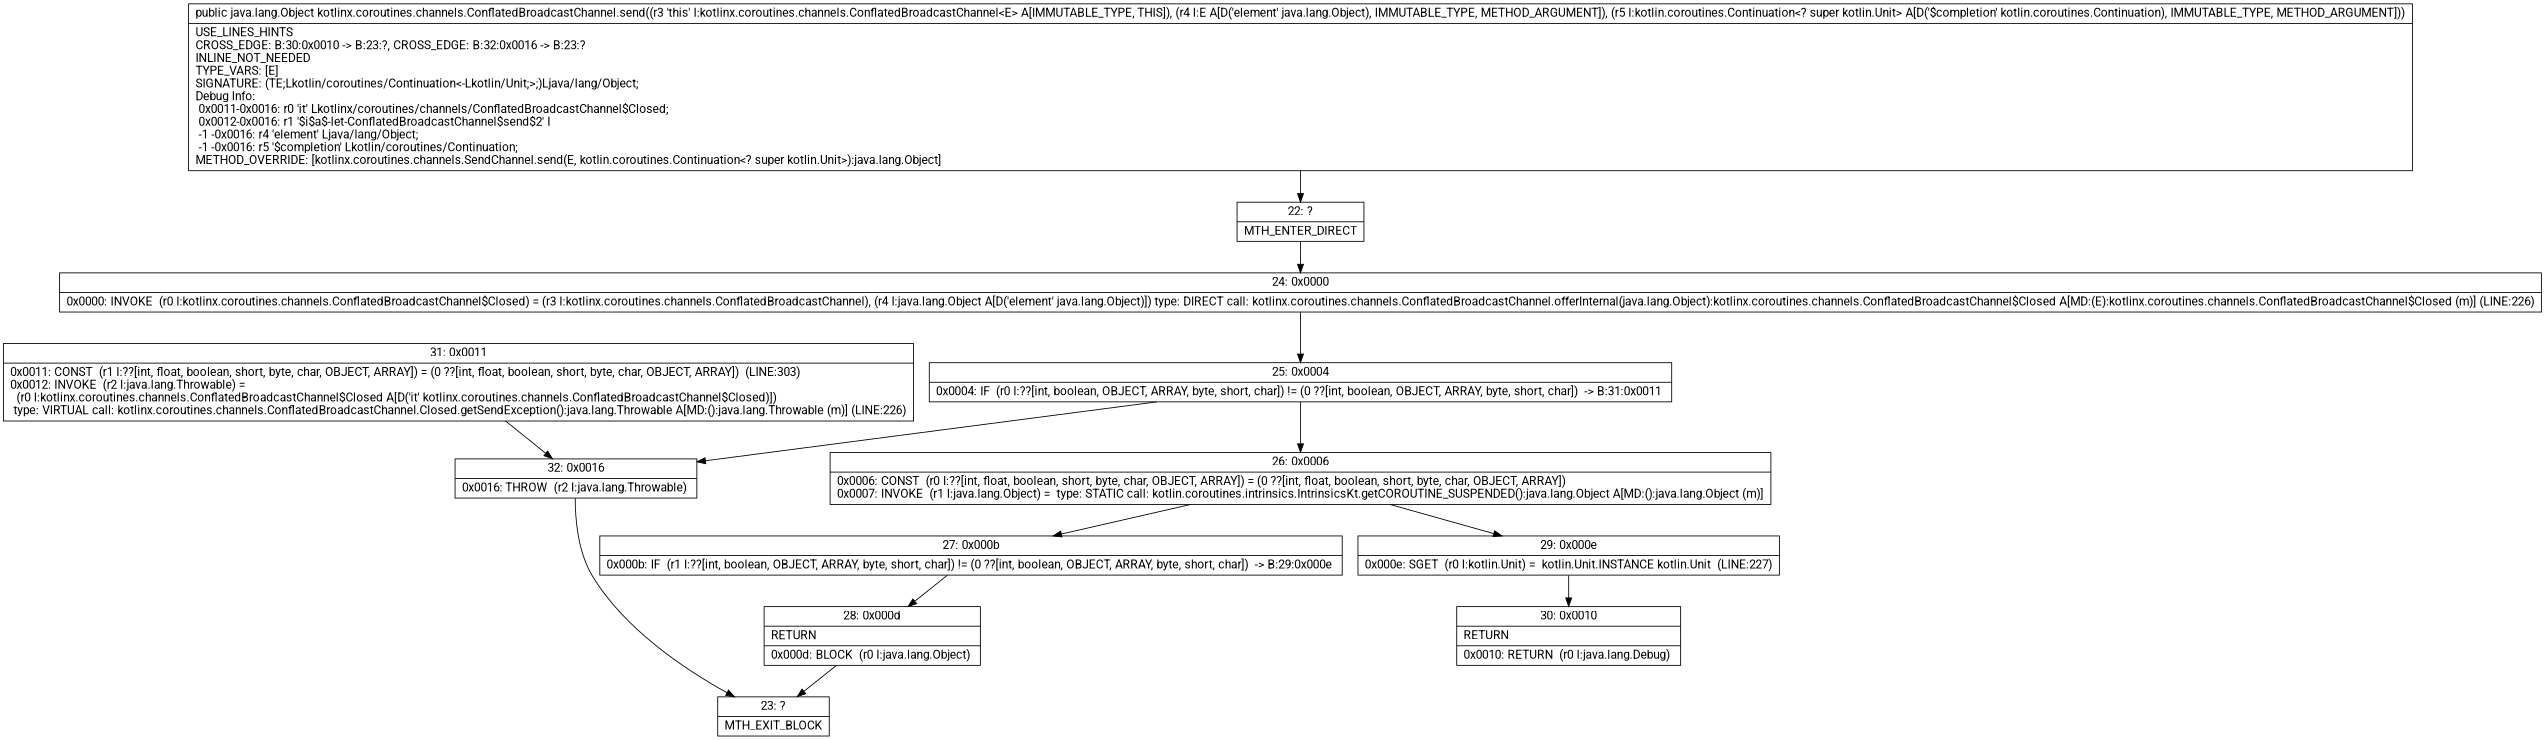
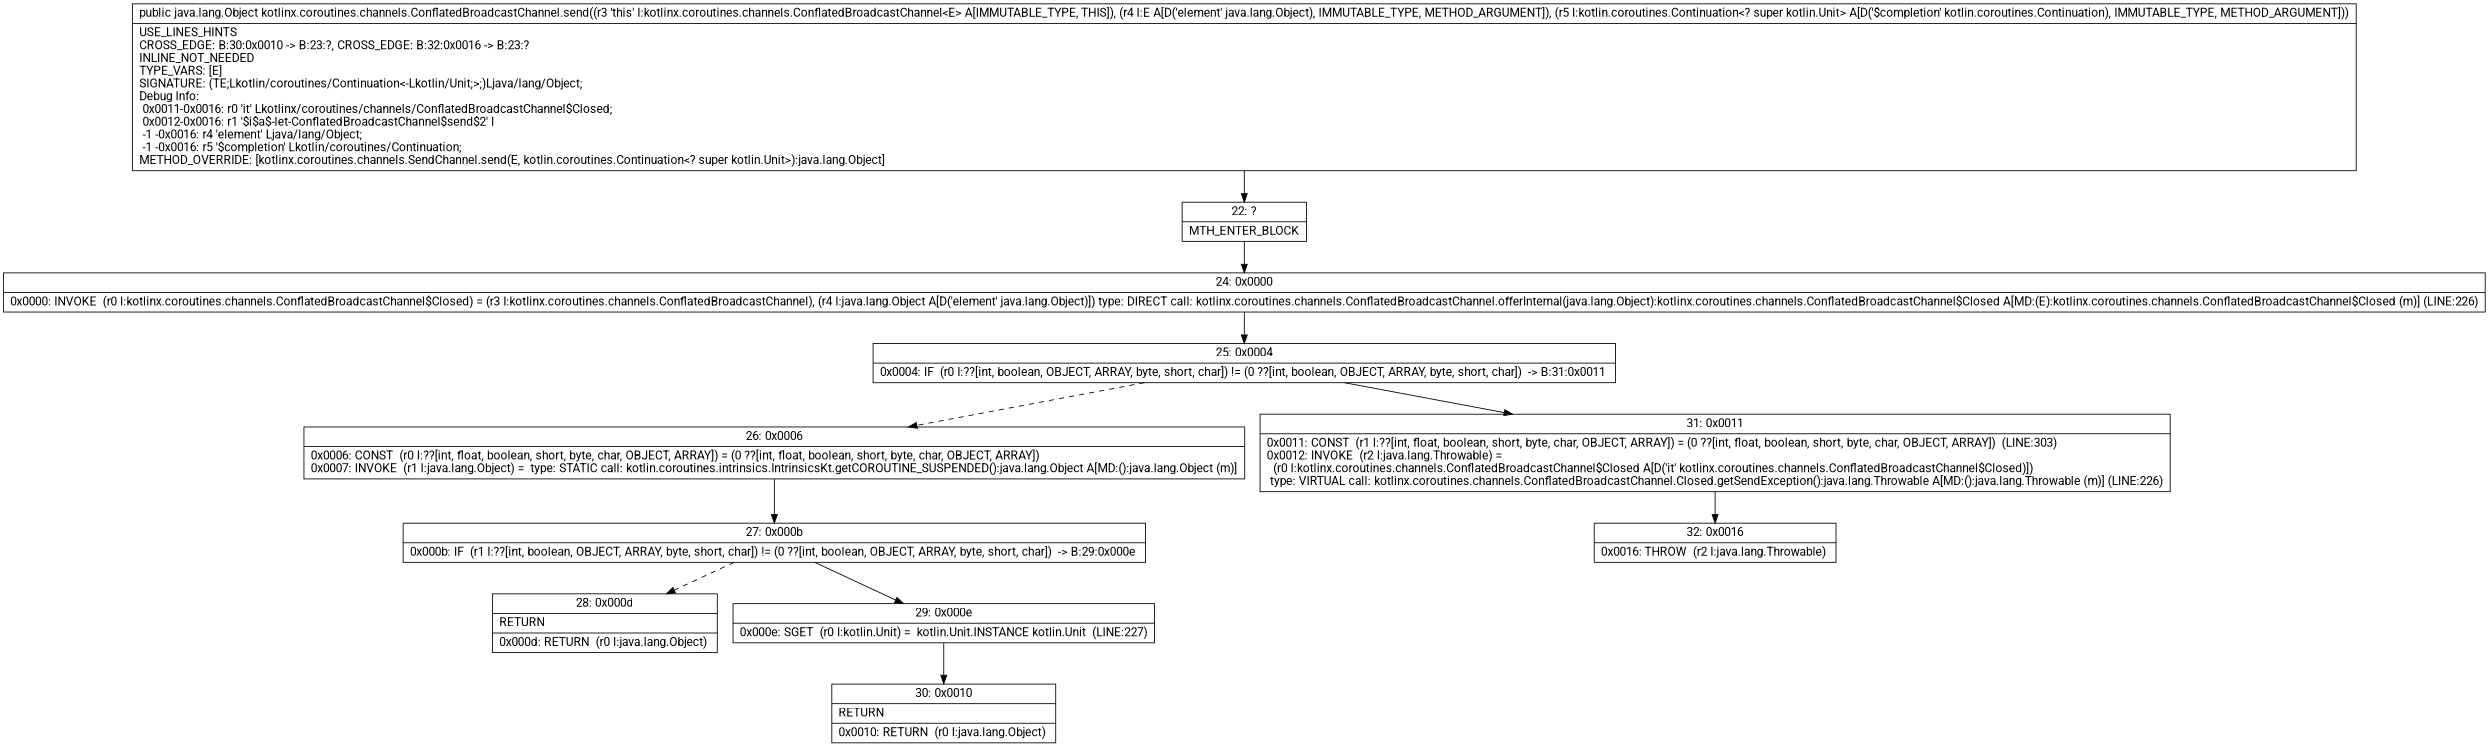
(1300, 231) -> (1244, 231)
(1300, 423) -> (1031, 404)
(931, 431) -> (1424, 398)
(1442, 519) -> (855, 581)
(931, 588) -> (704, 576)
(872, 655) -> (605, 642)
(1569, 655) -> (944, 733)
(773, 716) -> none
